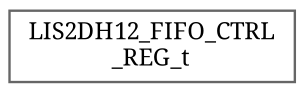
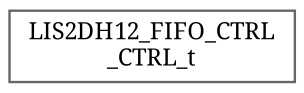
(152, 46) -> (152, 46)
